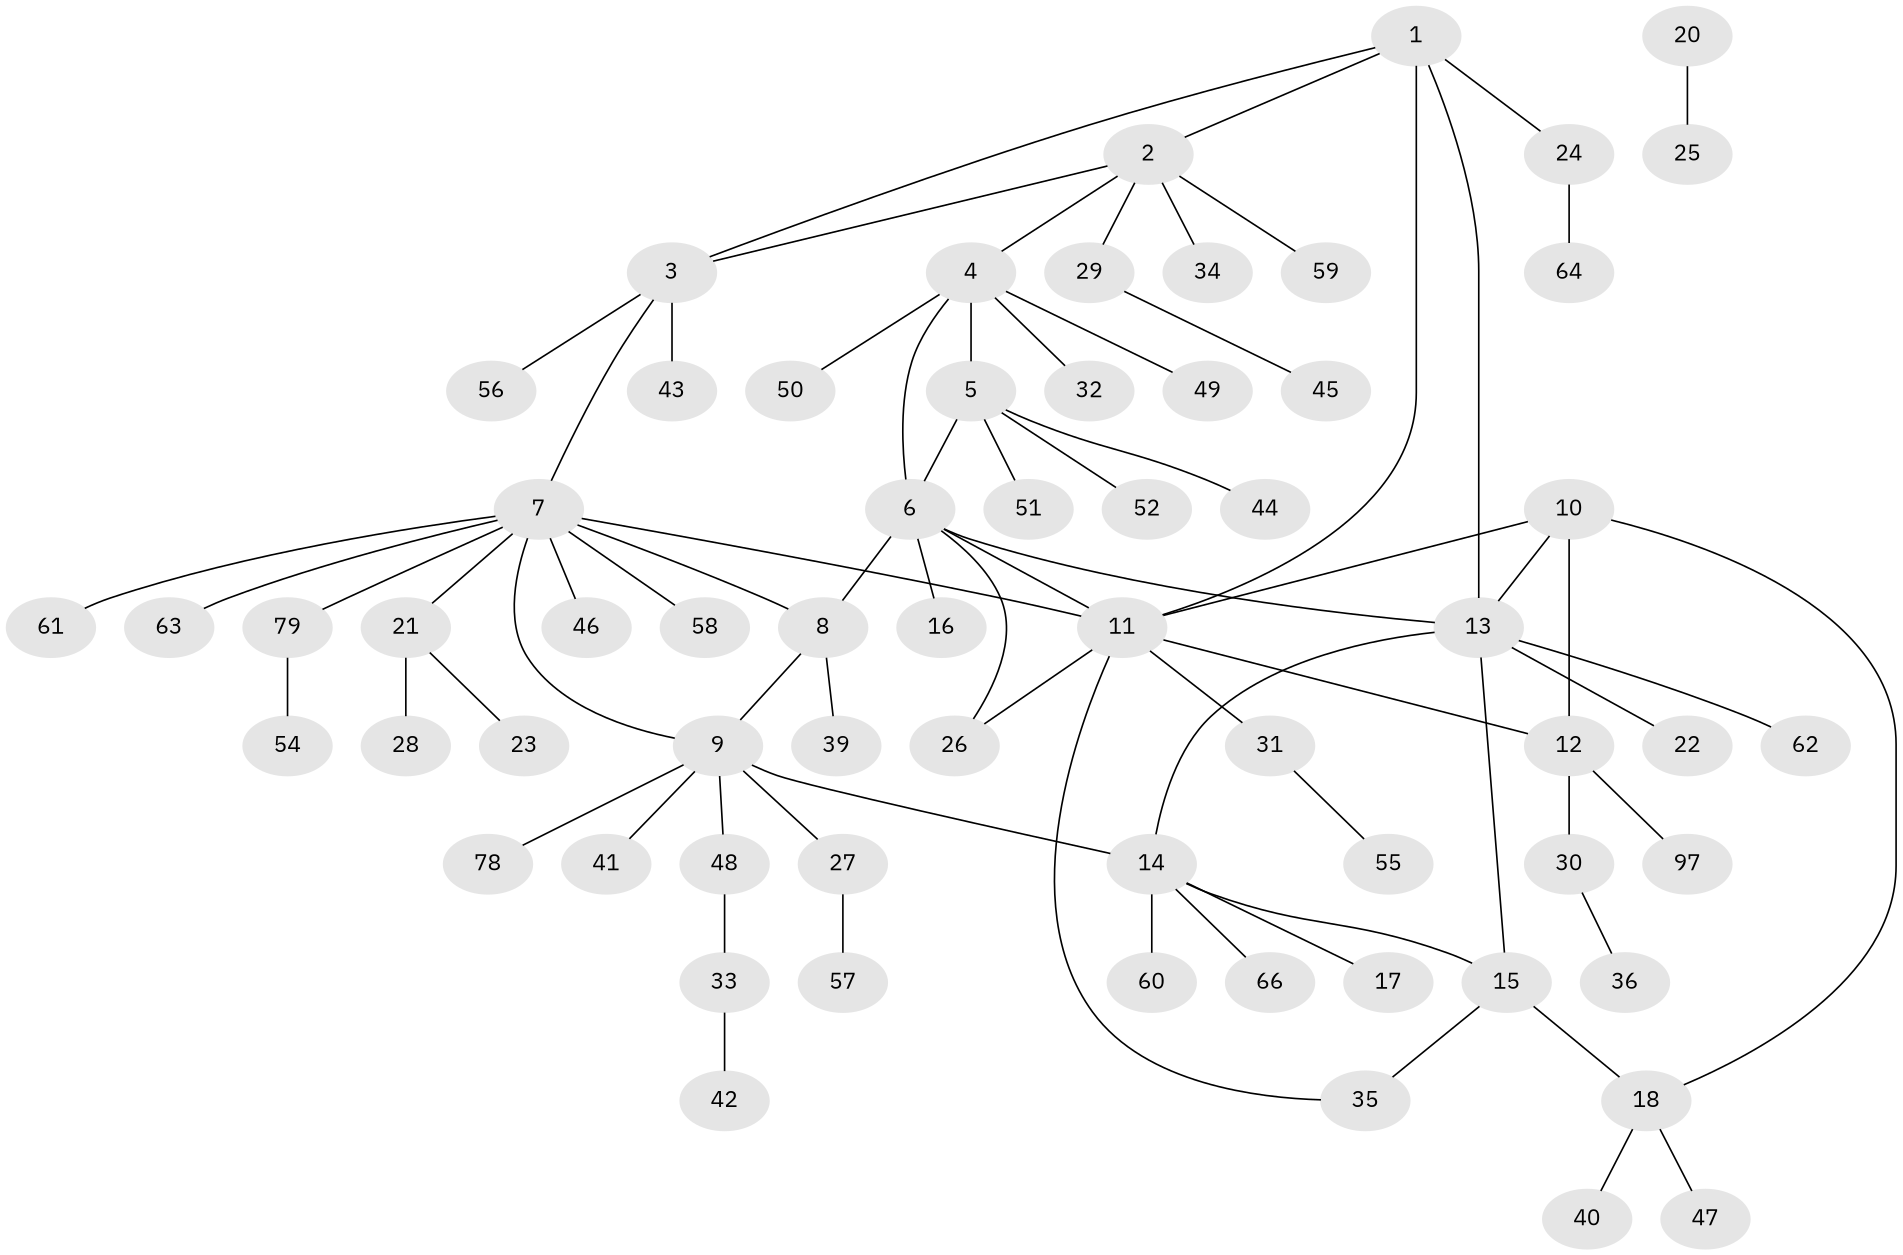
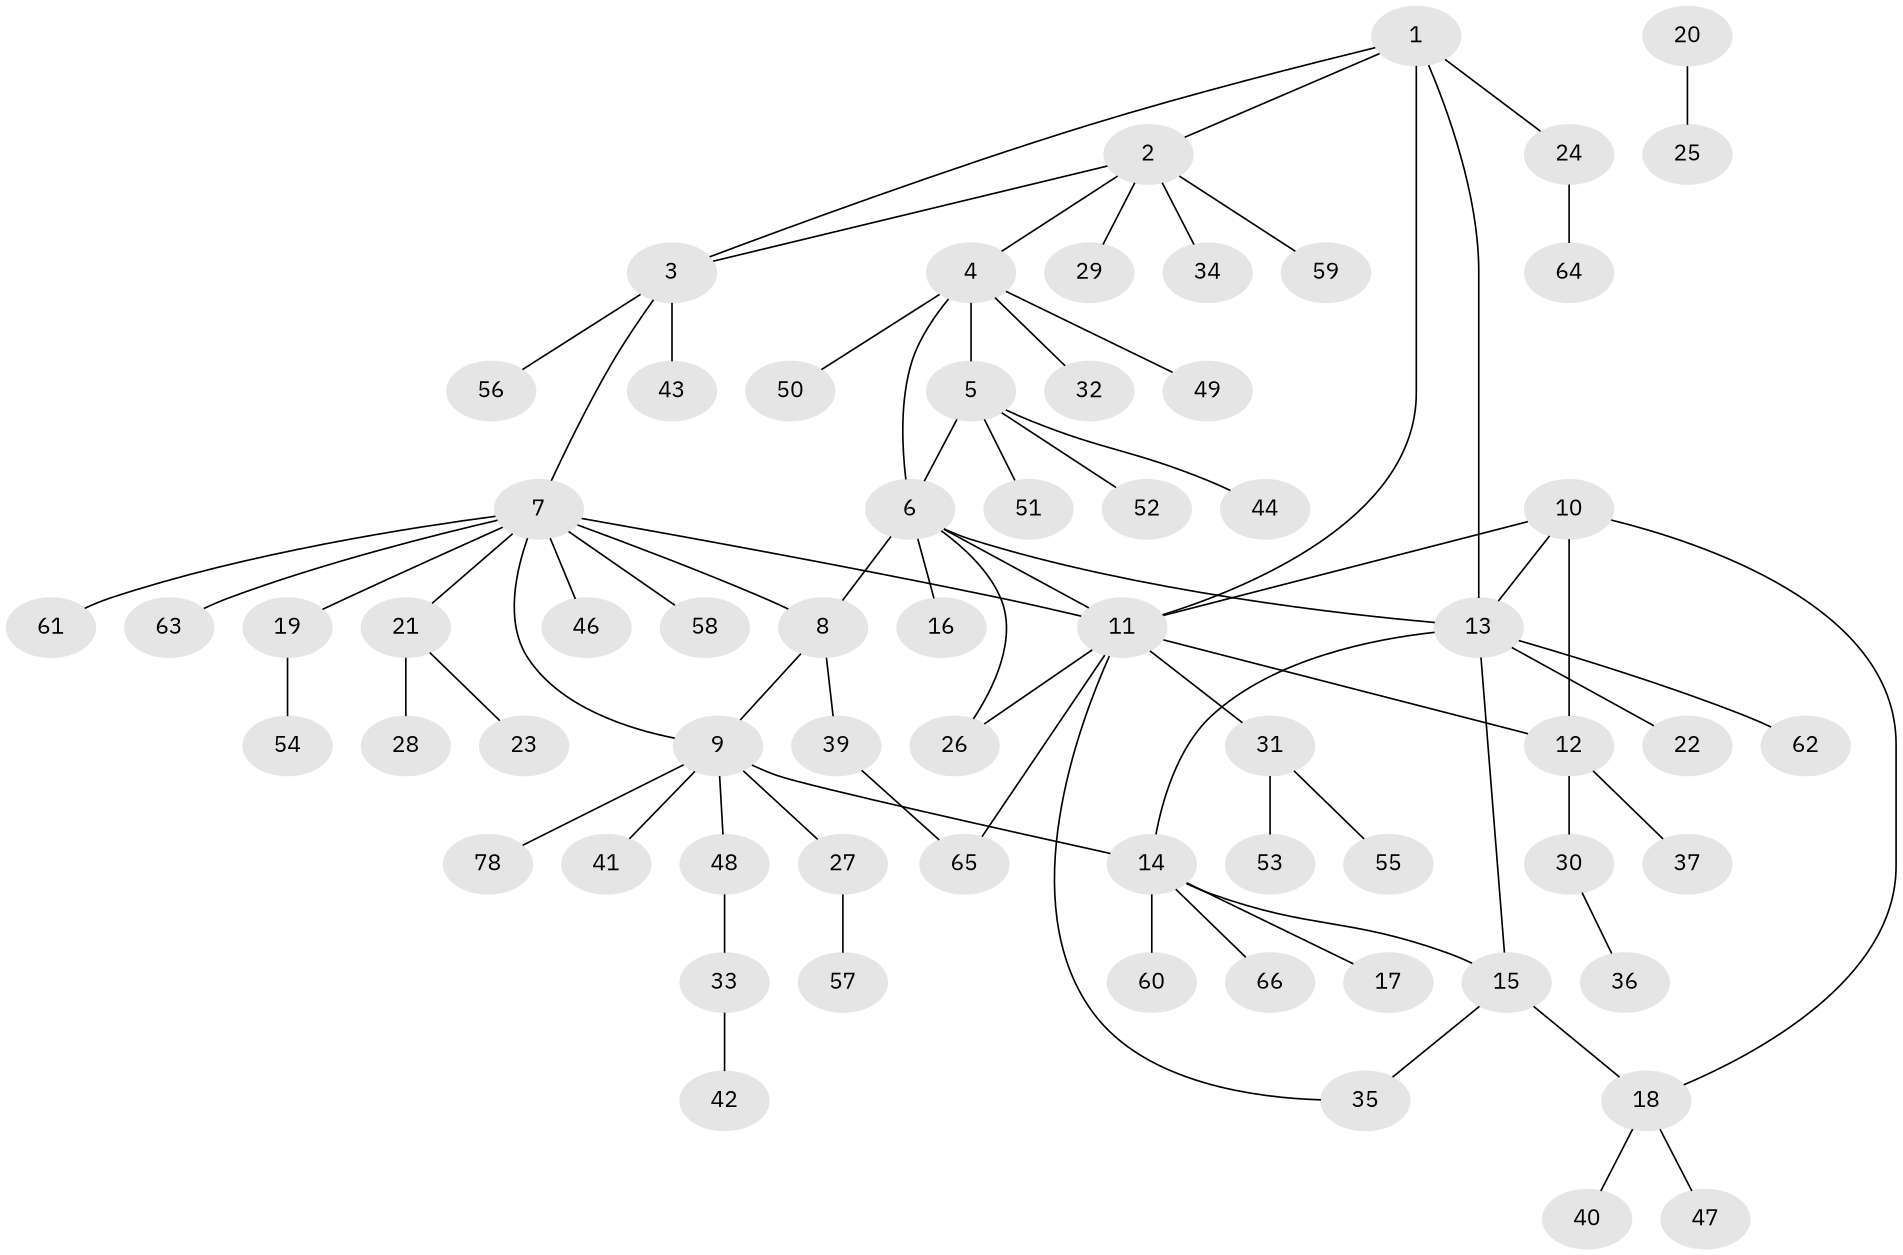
(1326, 391) -> none
(288, 628) -> (288, 628)
none -> (964, 864)
none -> (1270, 864)
(1687, 864) -> (1687, 864)
